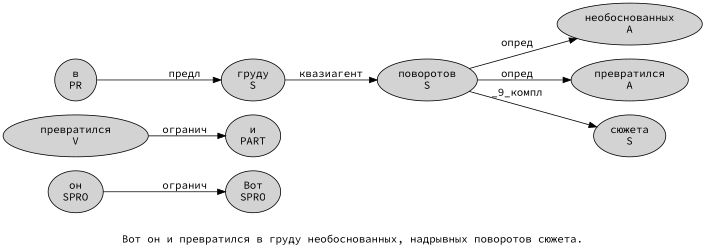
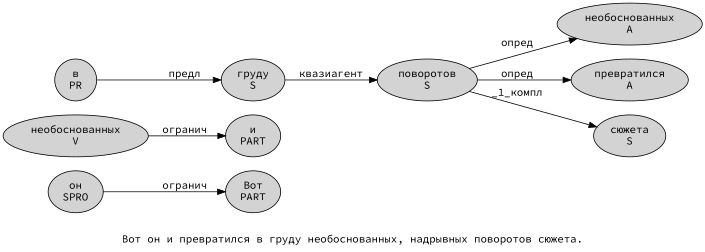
(517, 93) -> (517, 93)
(76, 136) -> (76, 136)
(253, 192) -> (253, 192)
